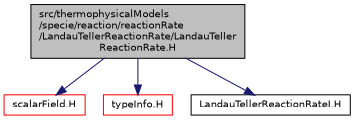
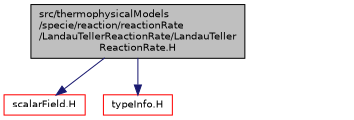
(271, 105) -> none
